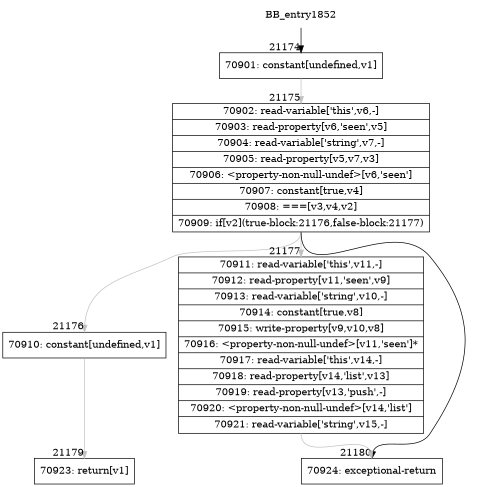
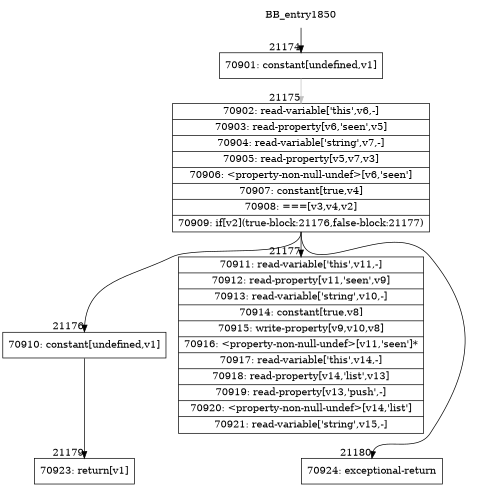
(301, 15) -> (301, 15)
(301, 241) -> (301, 241)
(181, 254) -> (181, 254)
(84, 405) -> (84, 405)
(333, 446) -> none
